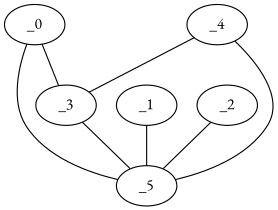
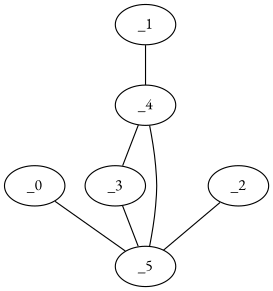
(50, 65) -> none
(147, 146) -> (146, 65)
